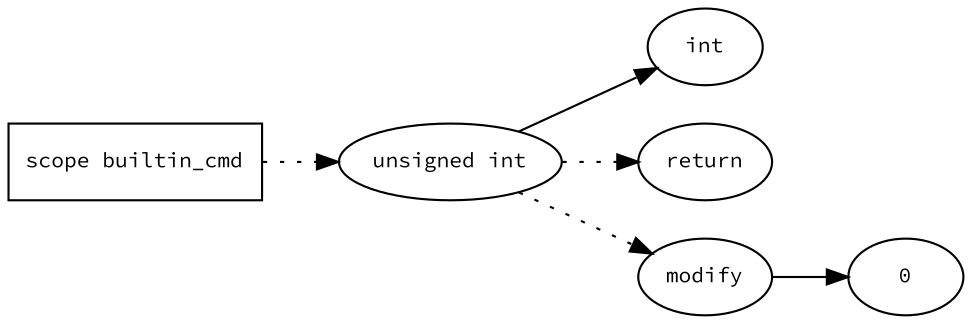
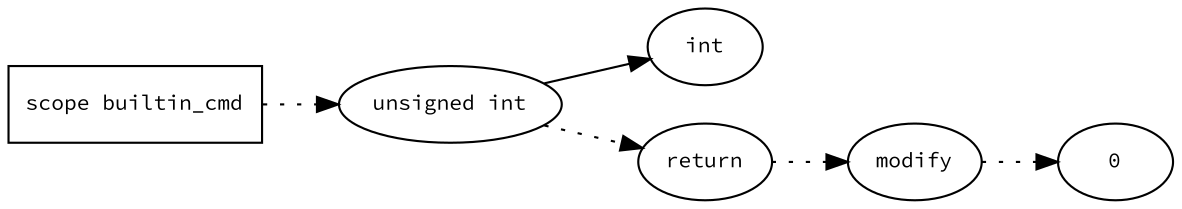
(576, 218) -> (799, 162)
(799, 277) -> (1009, 162)
